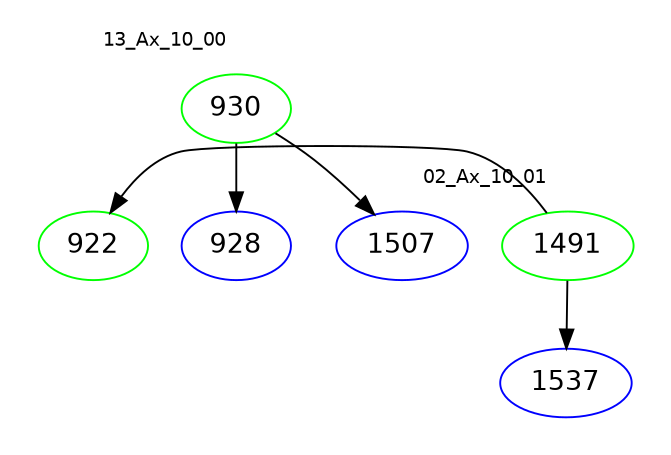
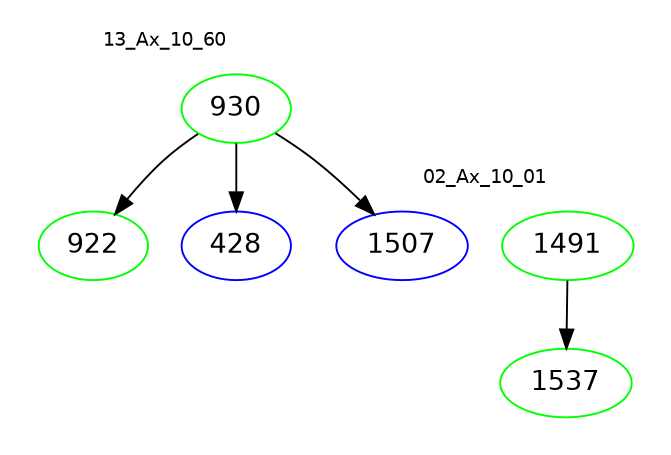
(165, 41) -> (165, 41)
(337, 146) -> (160, 164)
(236, 246) -> (236, 246)
(566, 383) -> (566, 383)
